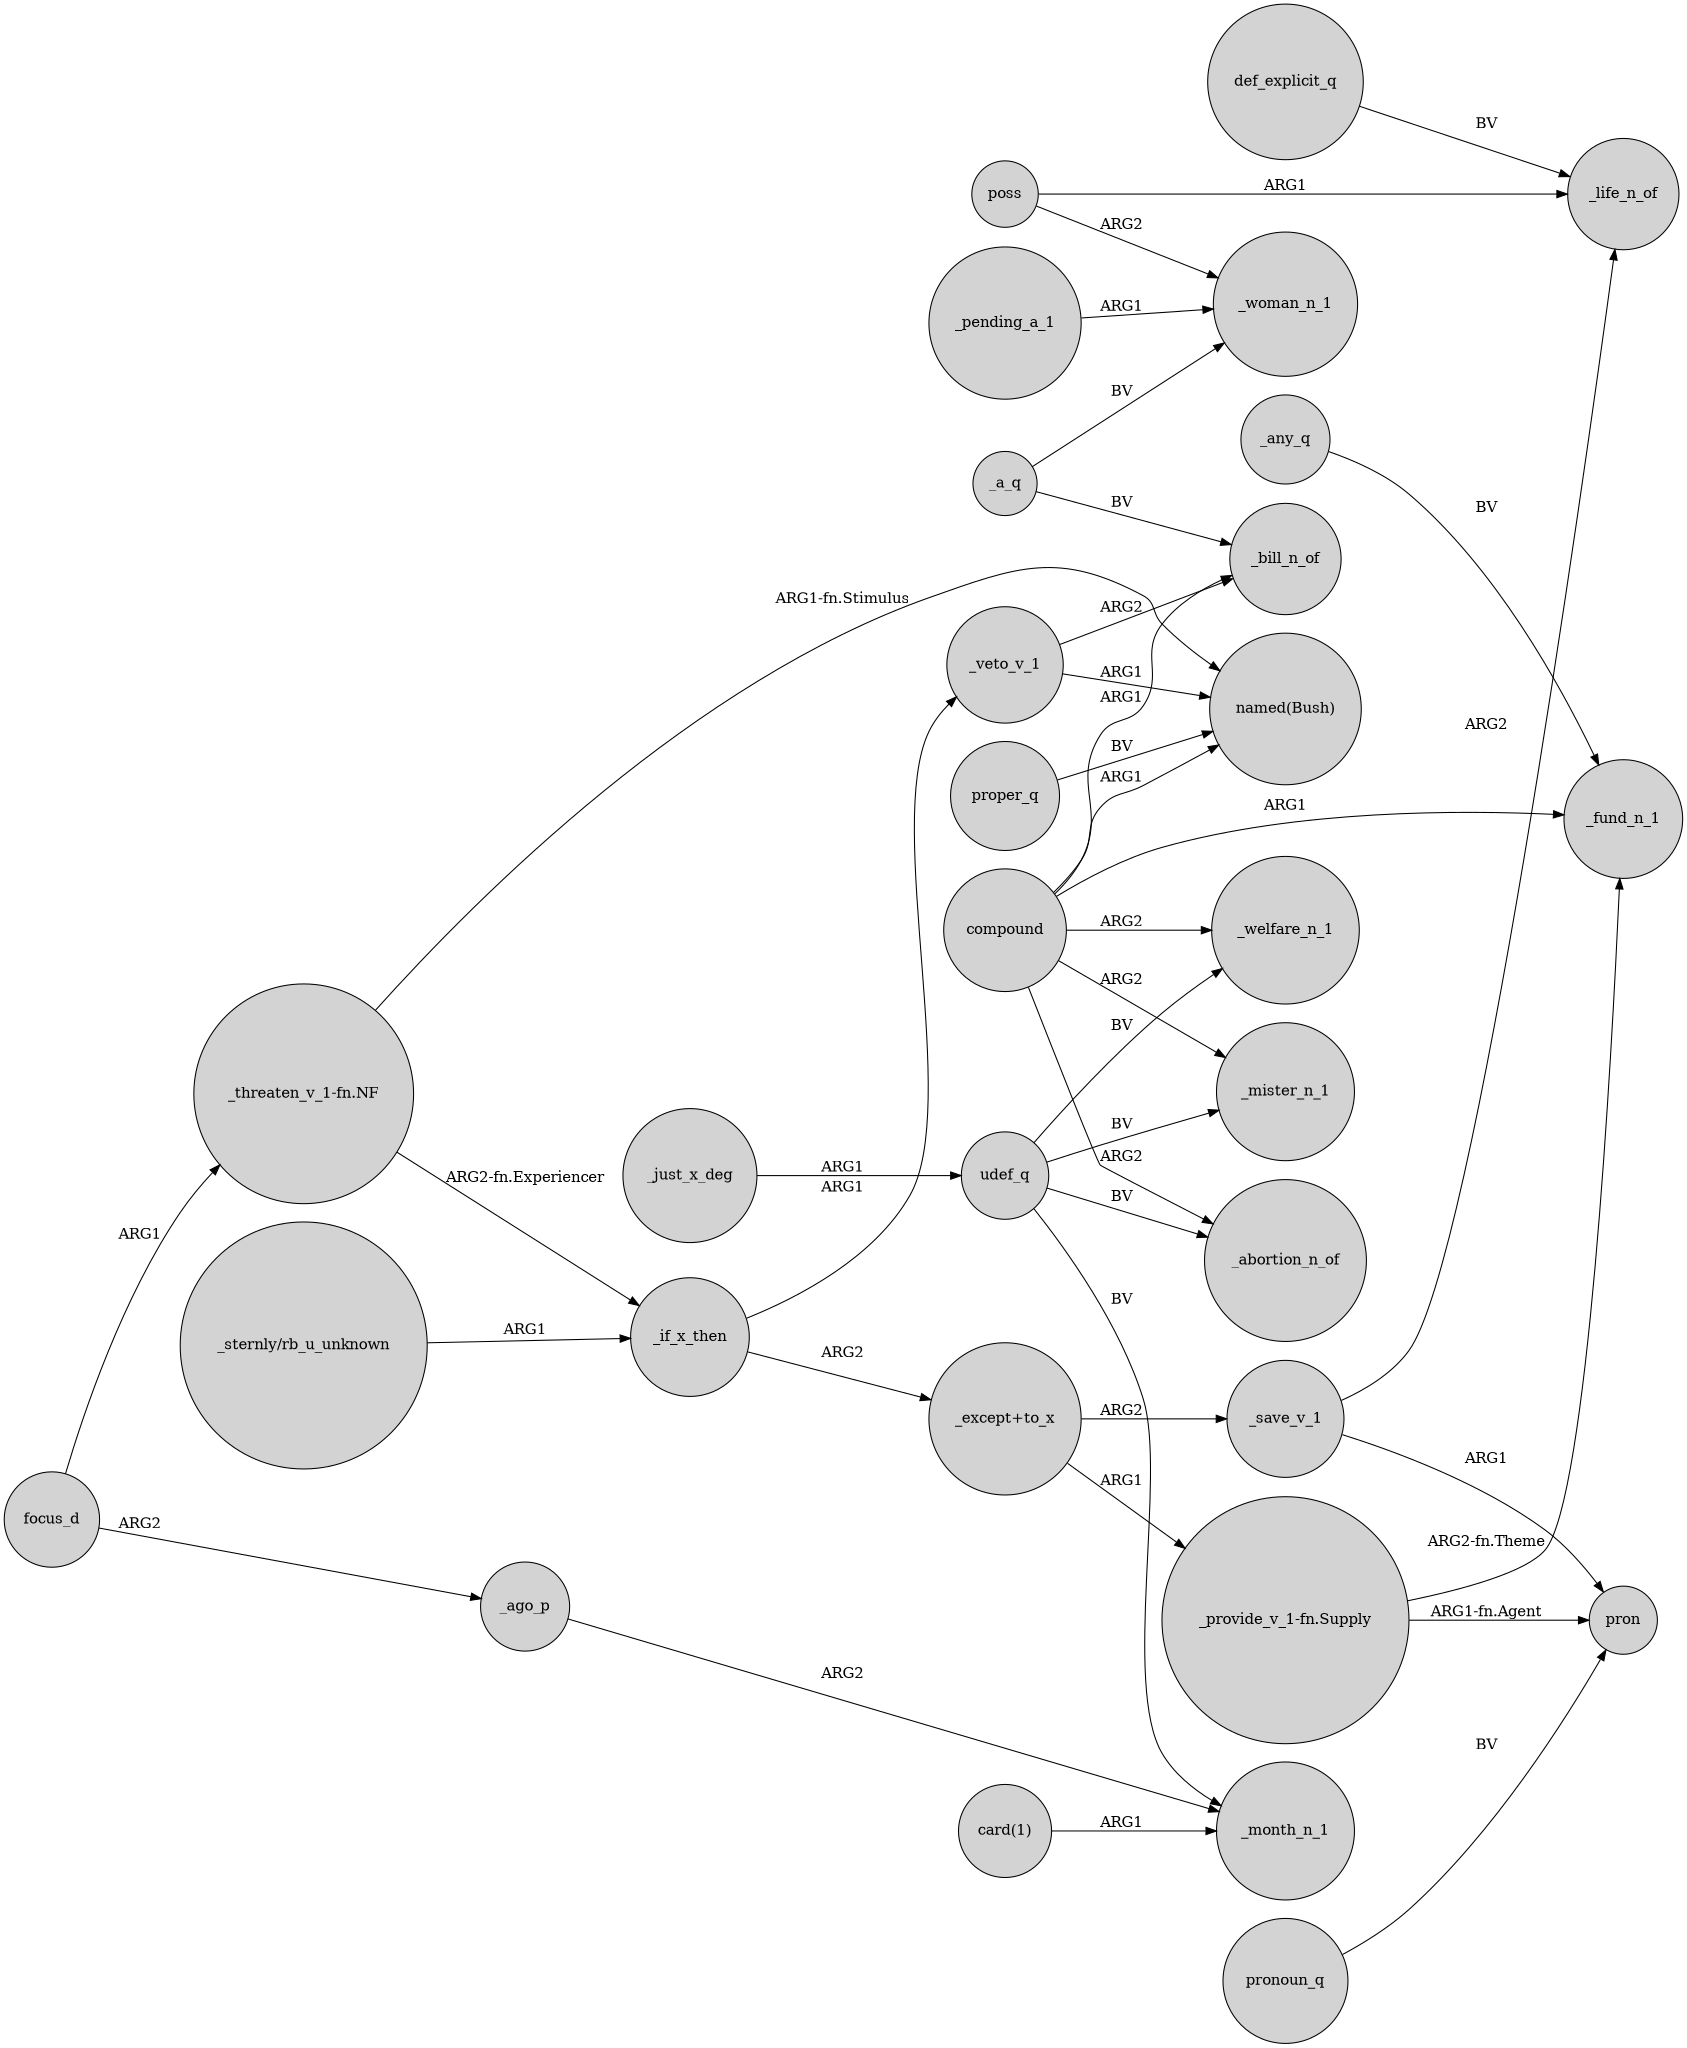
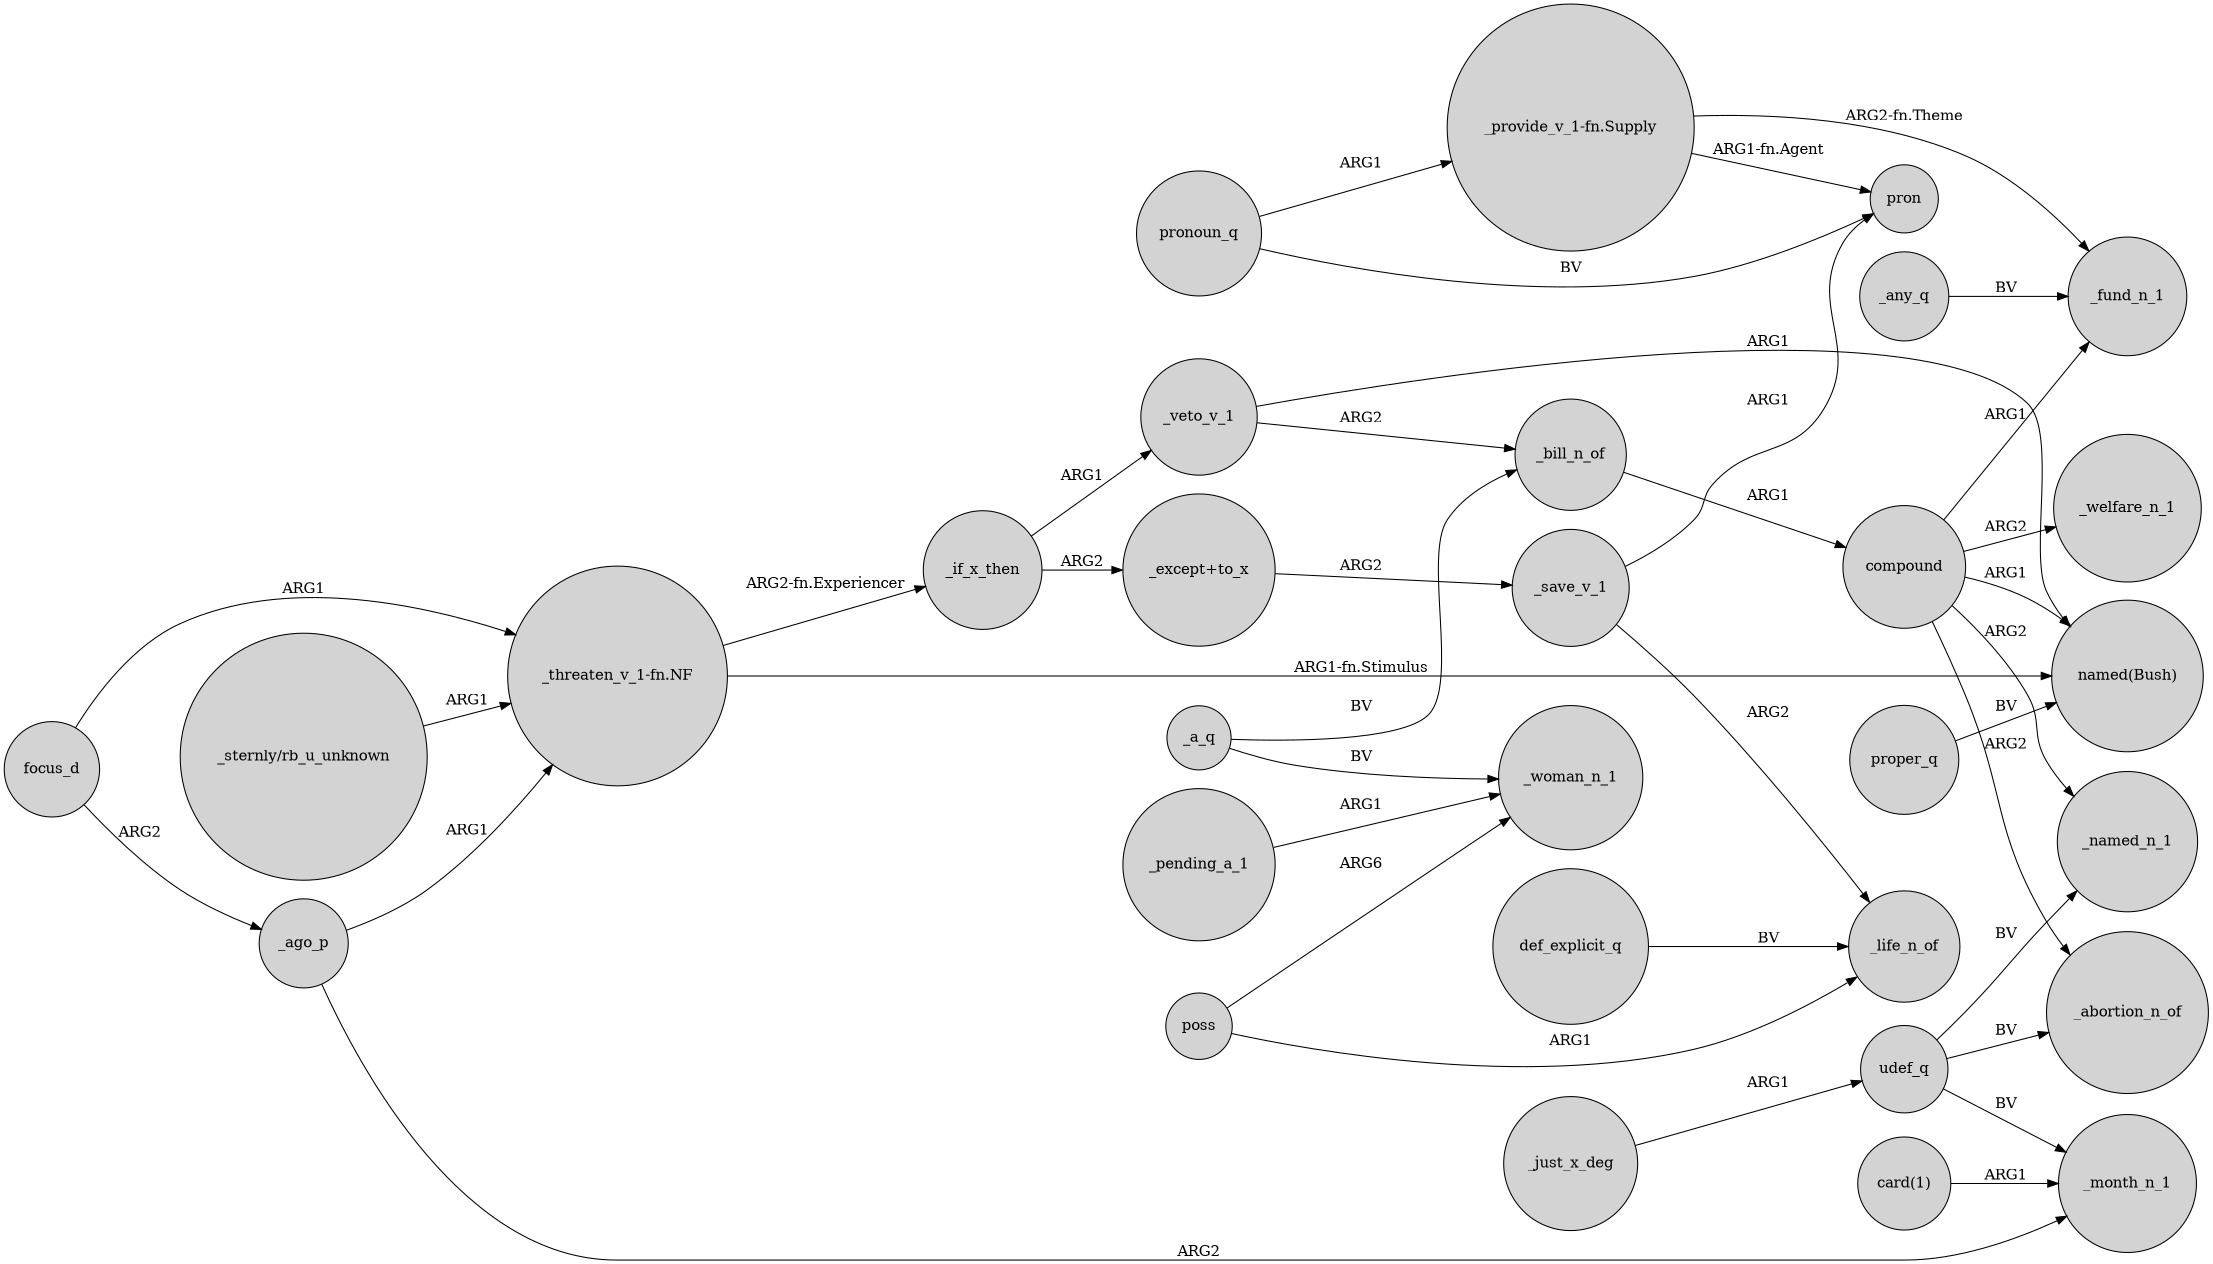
(1122, 225) -> (1361, 864)
(1116, 722) -> (1730, 508)
none -> (457, 866)
(1118, 1053) -> none
(1285, 1092) -> (2127, 842)
(523, 1341) -> (462, 716)
(1122, 1503) -> (1351, 190)
